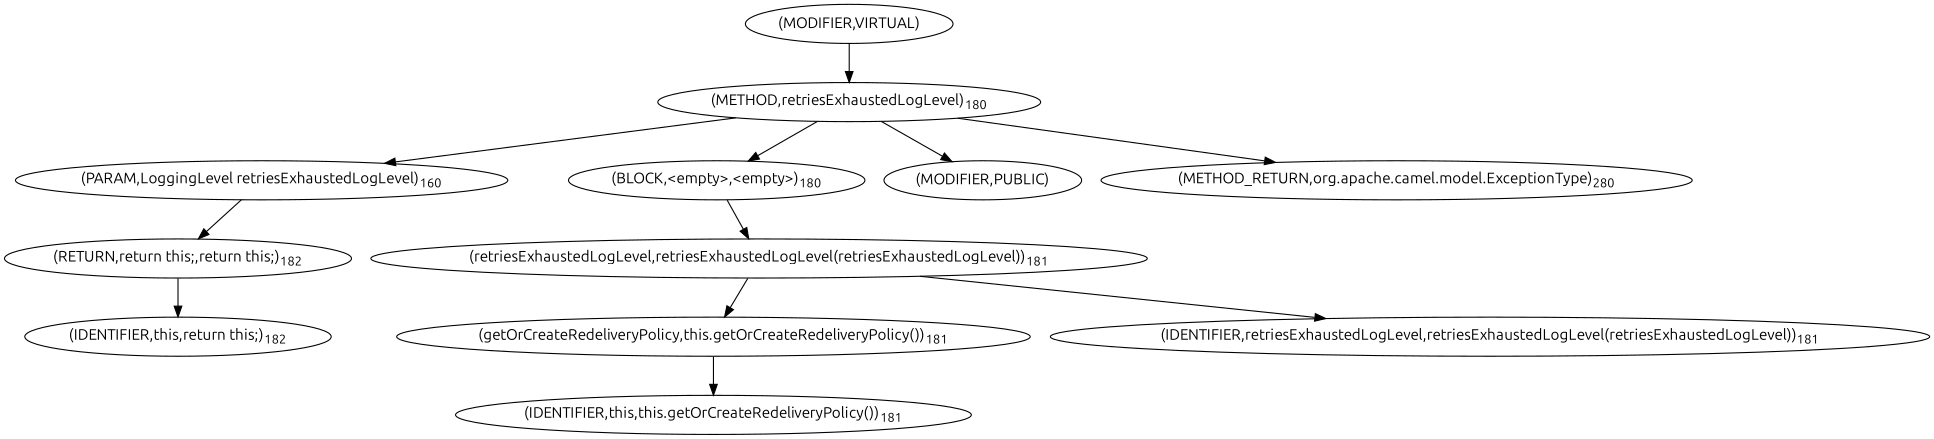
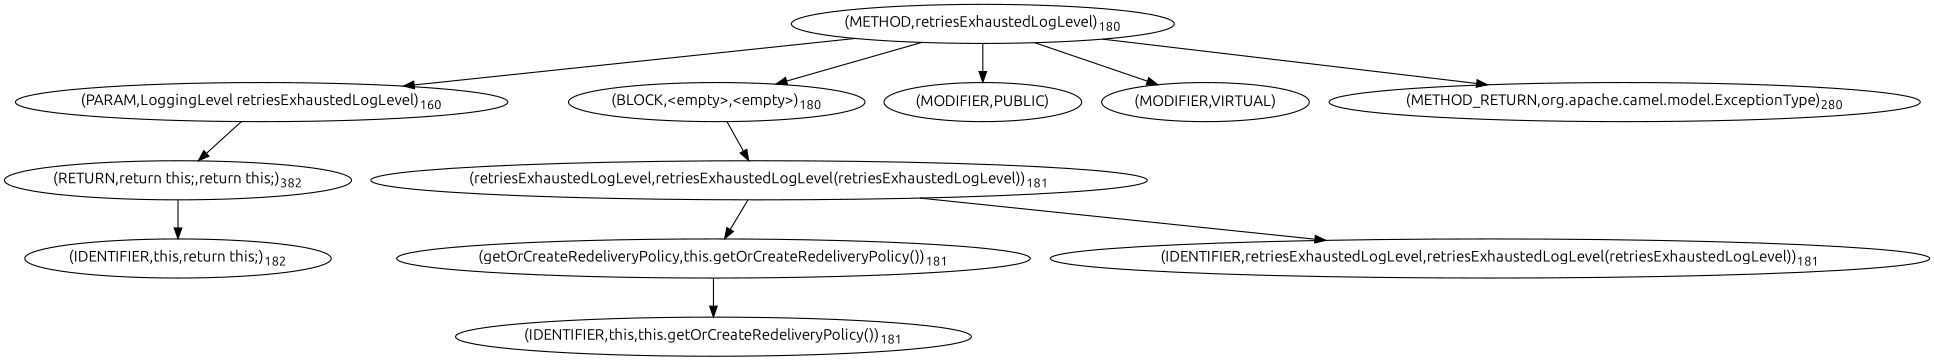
(849, 58) -> (1091, 62)
(292, 257) -> (292, 179)
